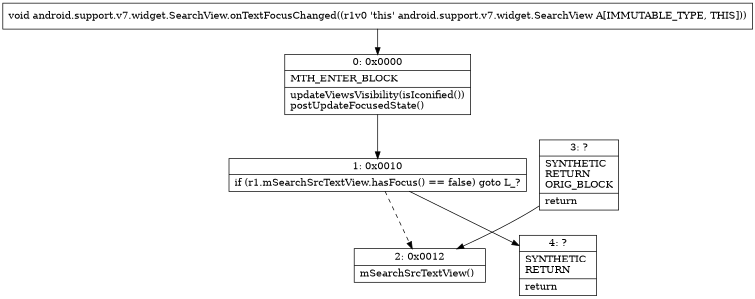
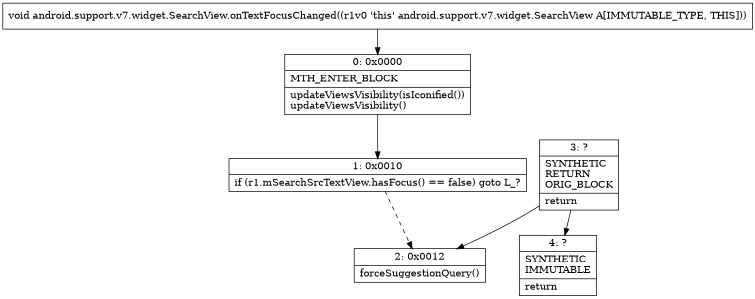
(357, 106) -> (349, 106)
(461, 217) -> (569, 219)
(548, 270) -> (558, 270)
(417, 274) -> (420, 274)
